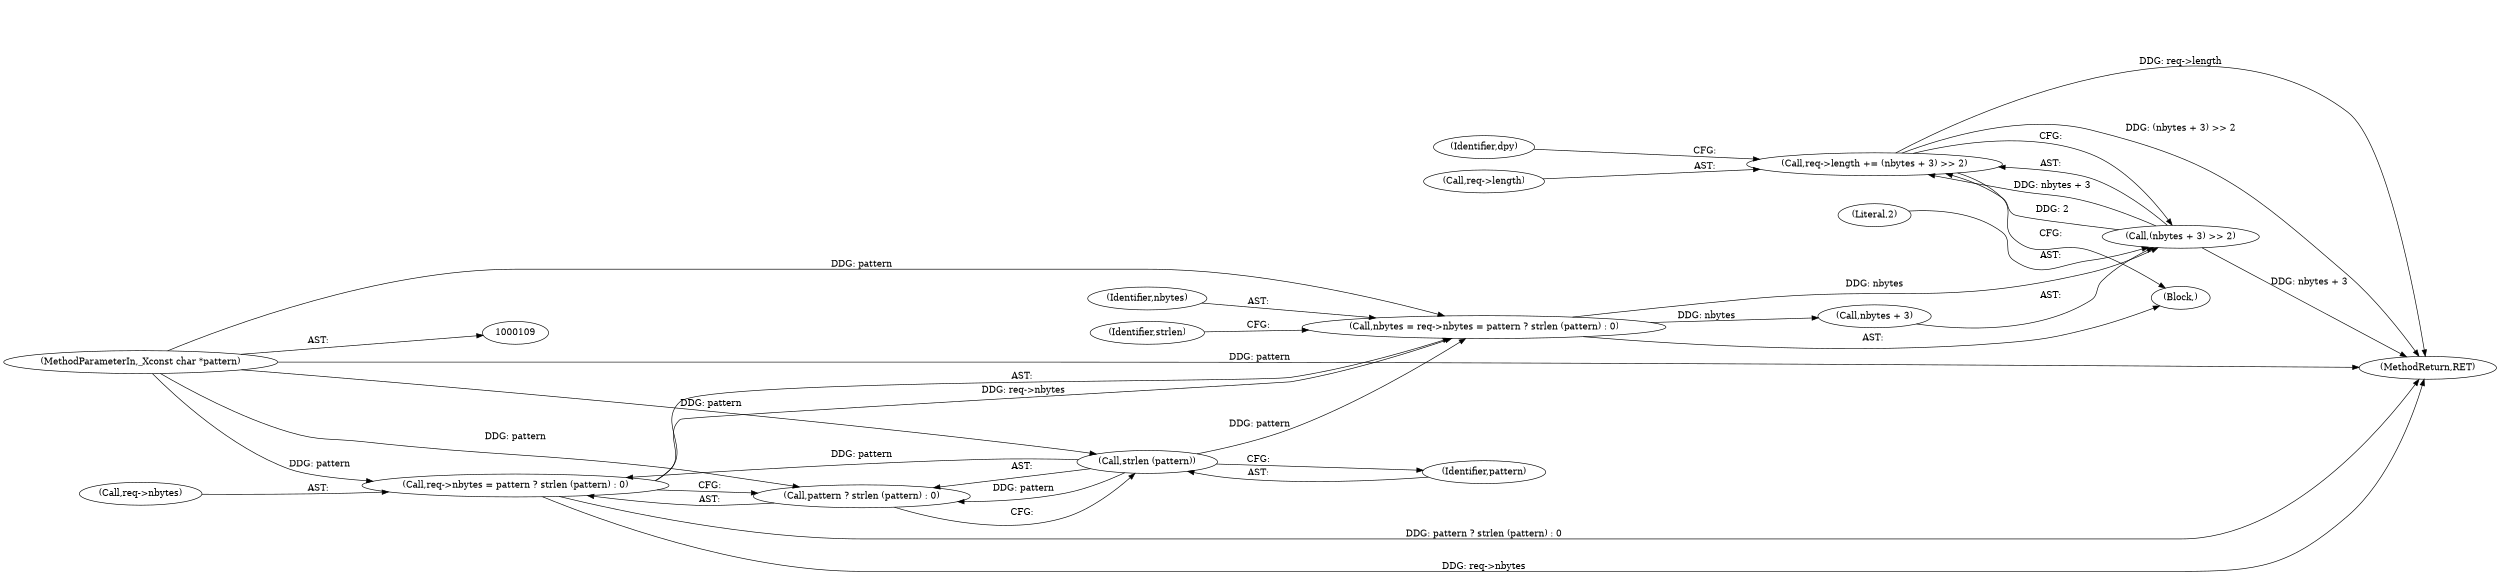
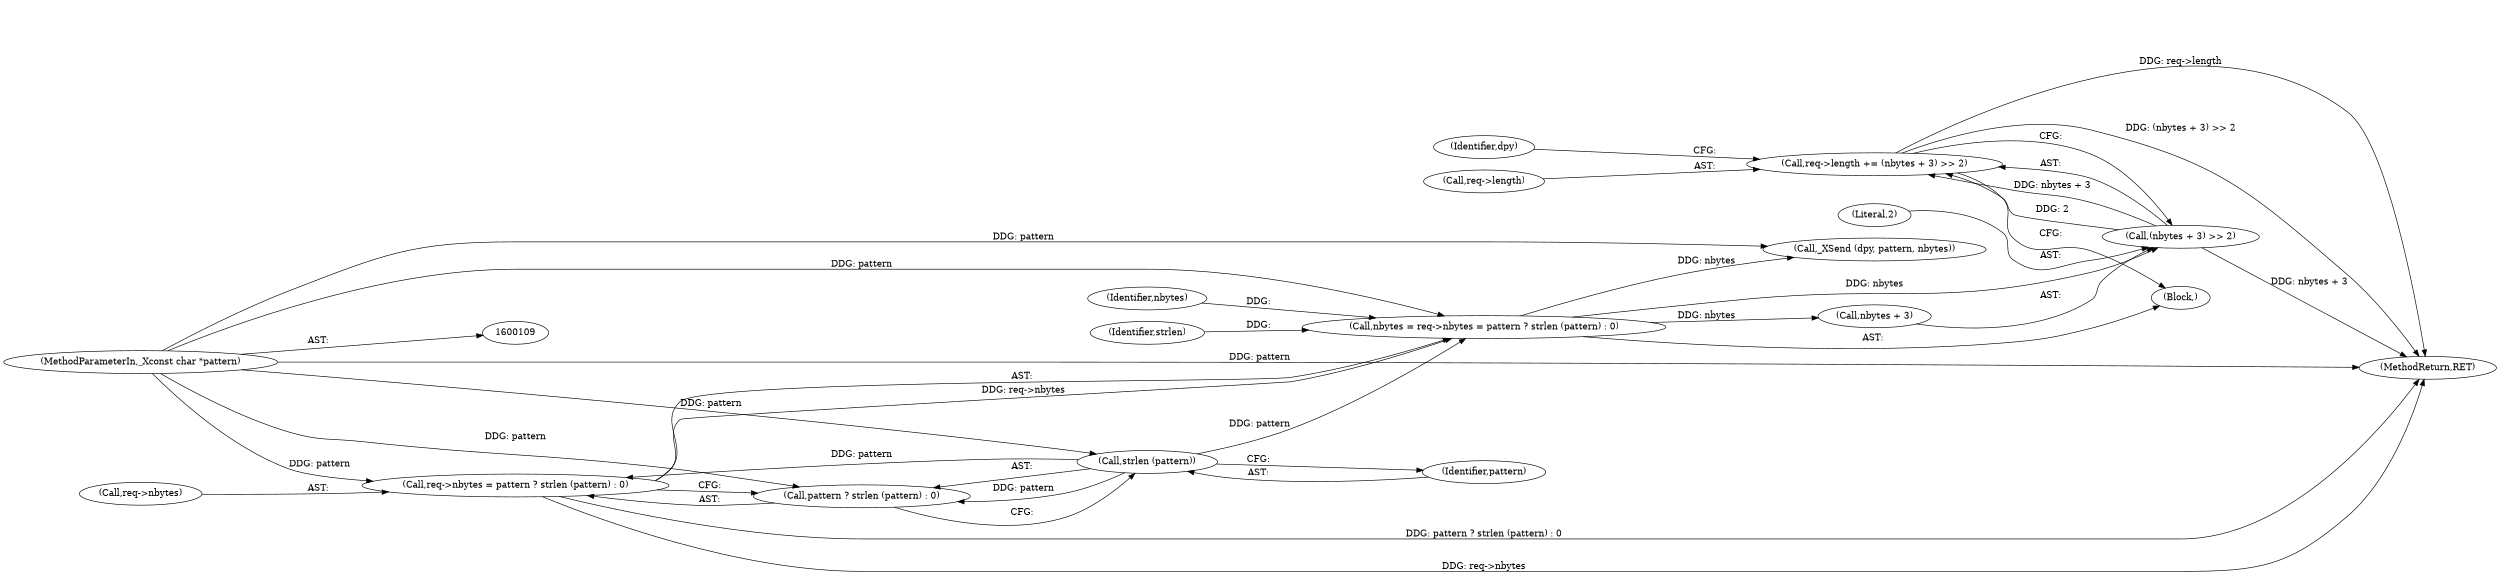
none -> (1875, 249)
(1260, 302) -> (1260, 302)
(1260, 326) -> (1260, 326)
(515, 333) -> (515, 333)
